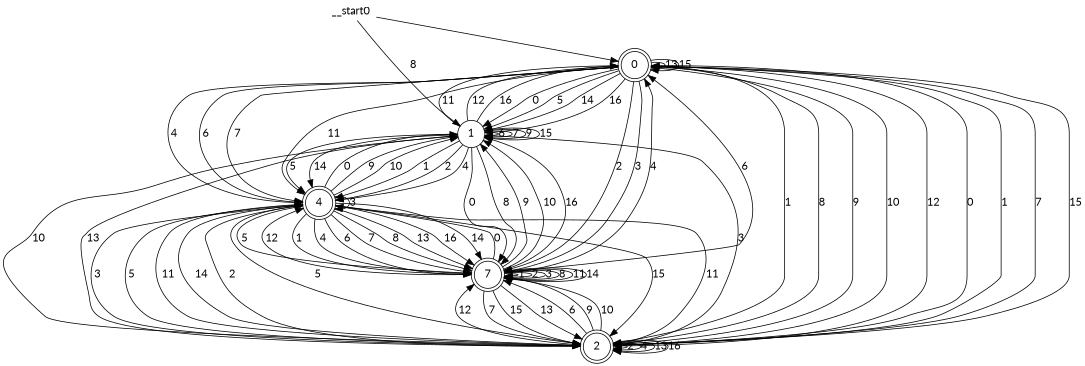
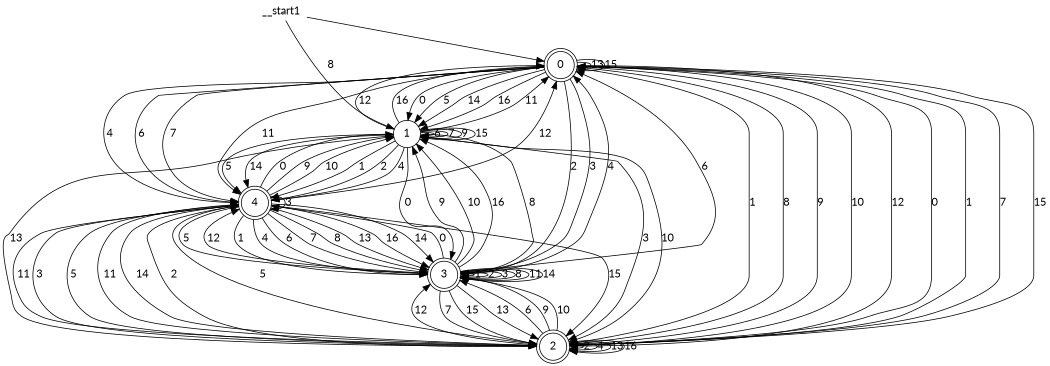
(351, 12) -> (281, 12)
none -> (431, 176)
(488, 275) -> (444, 275)
